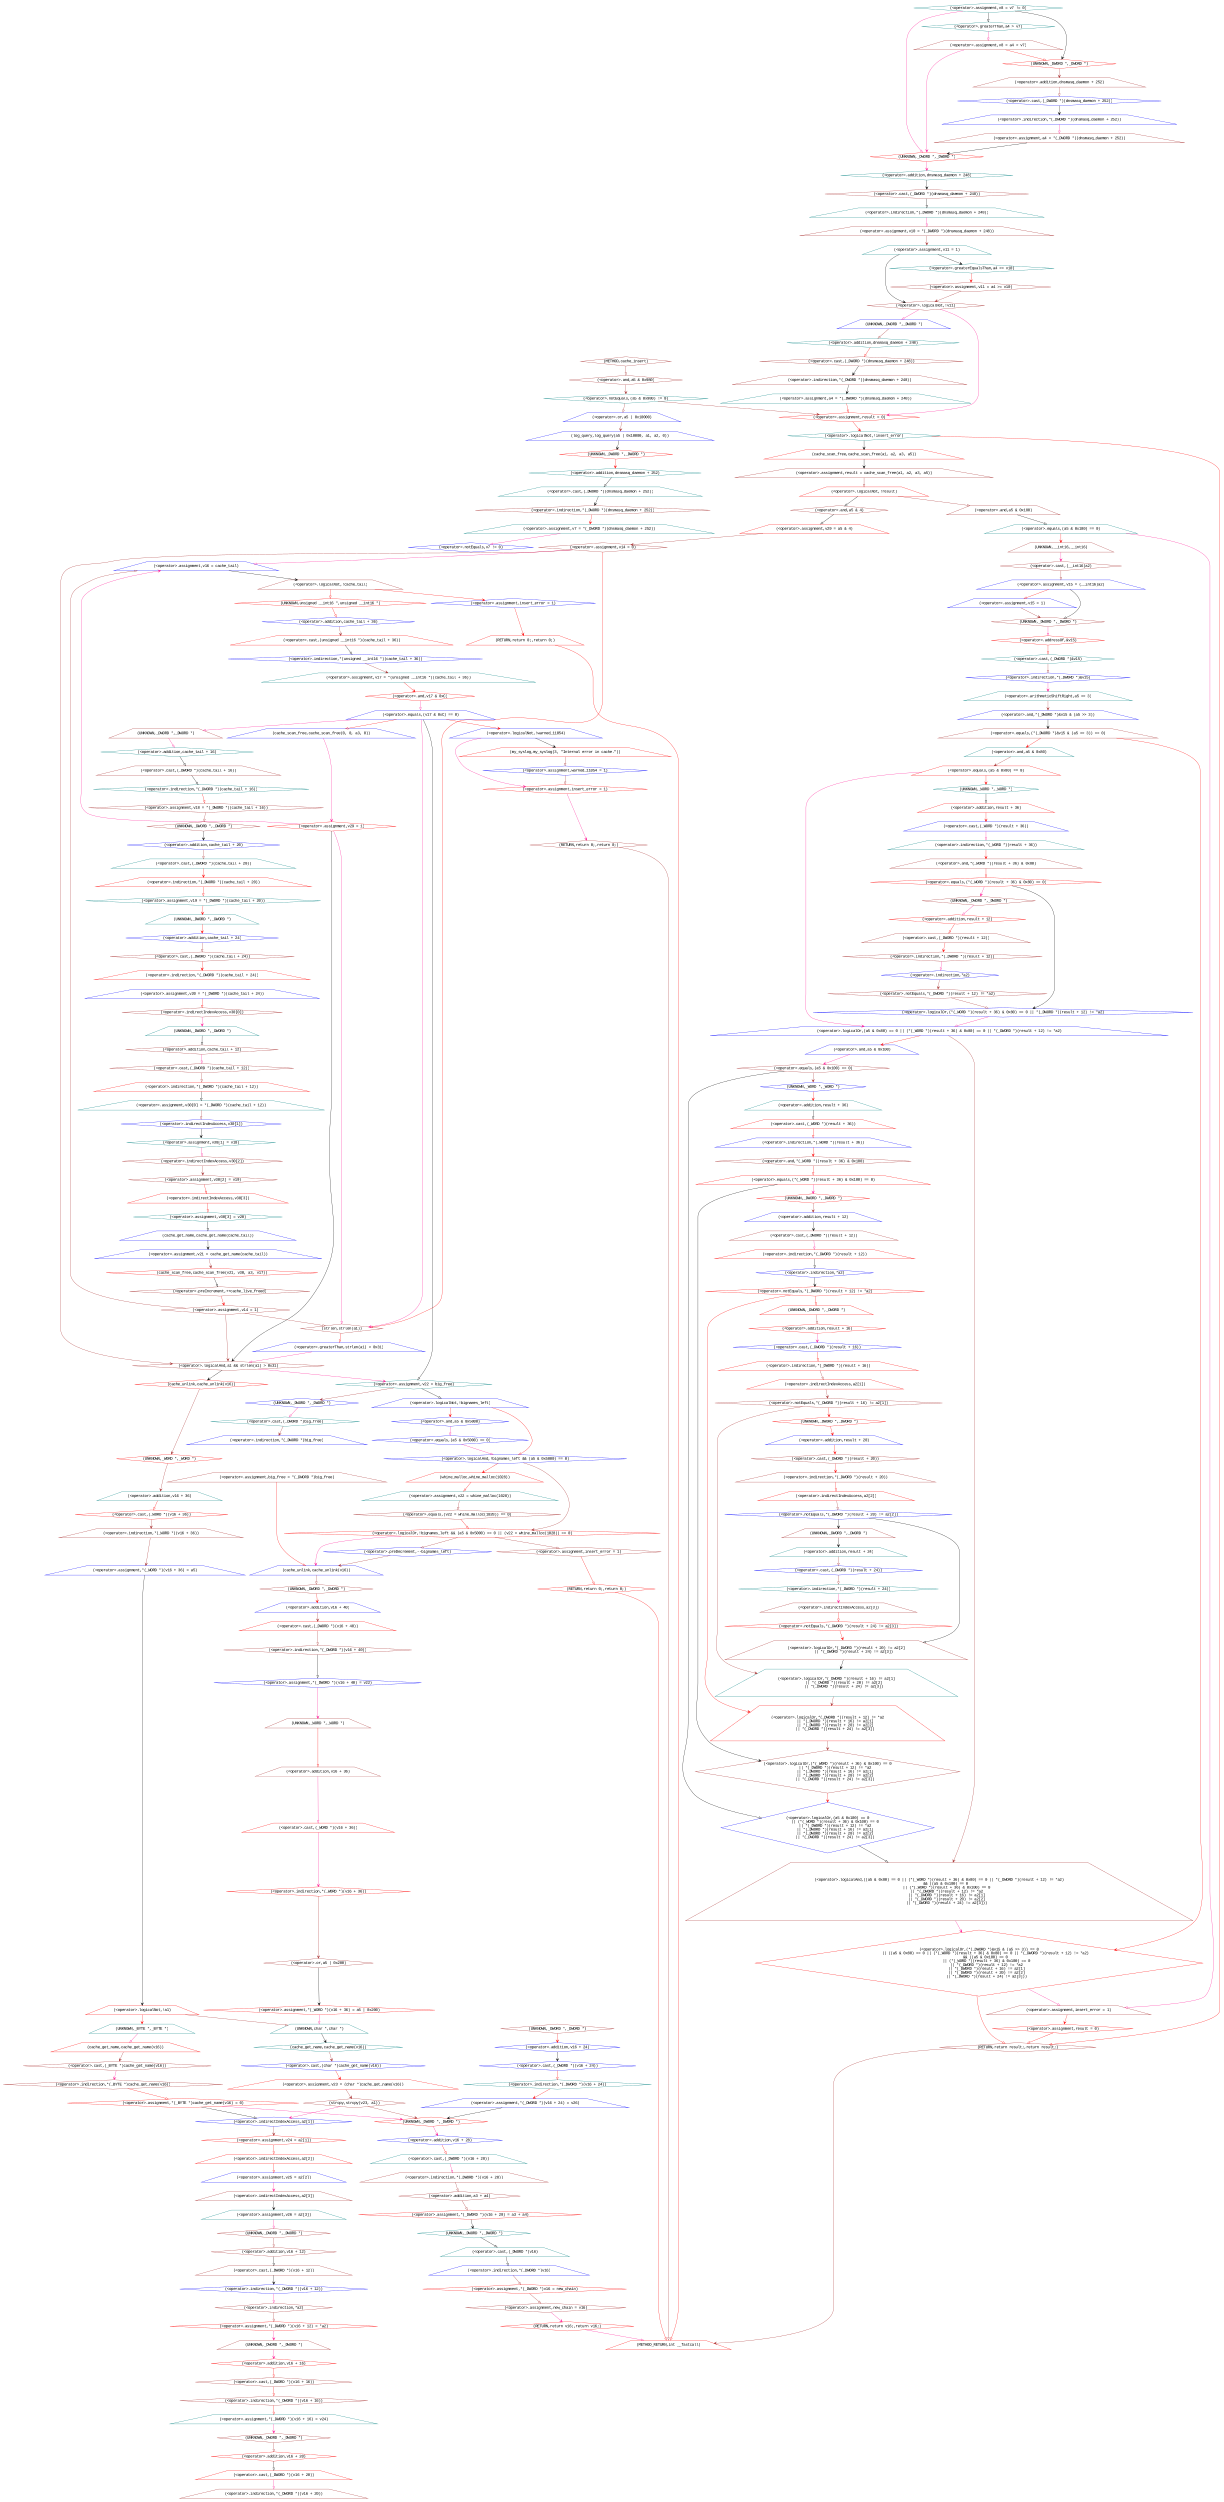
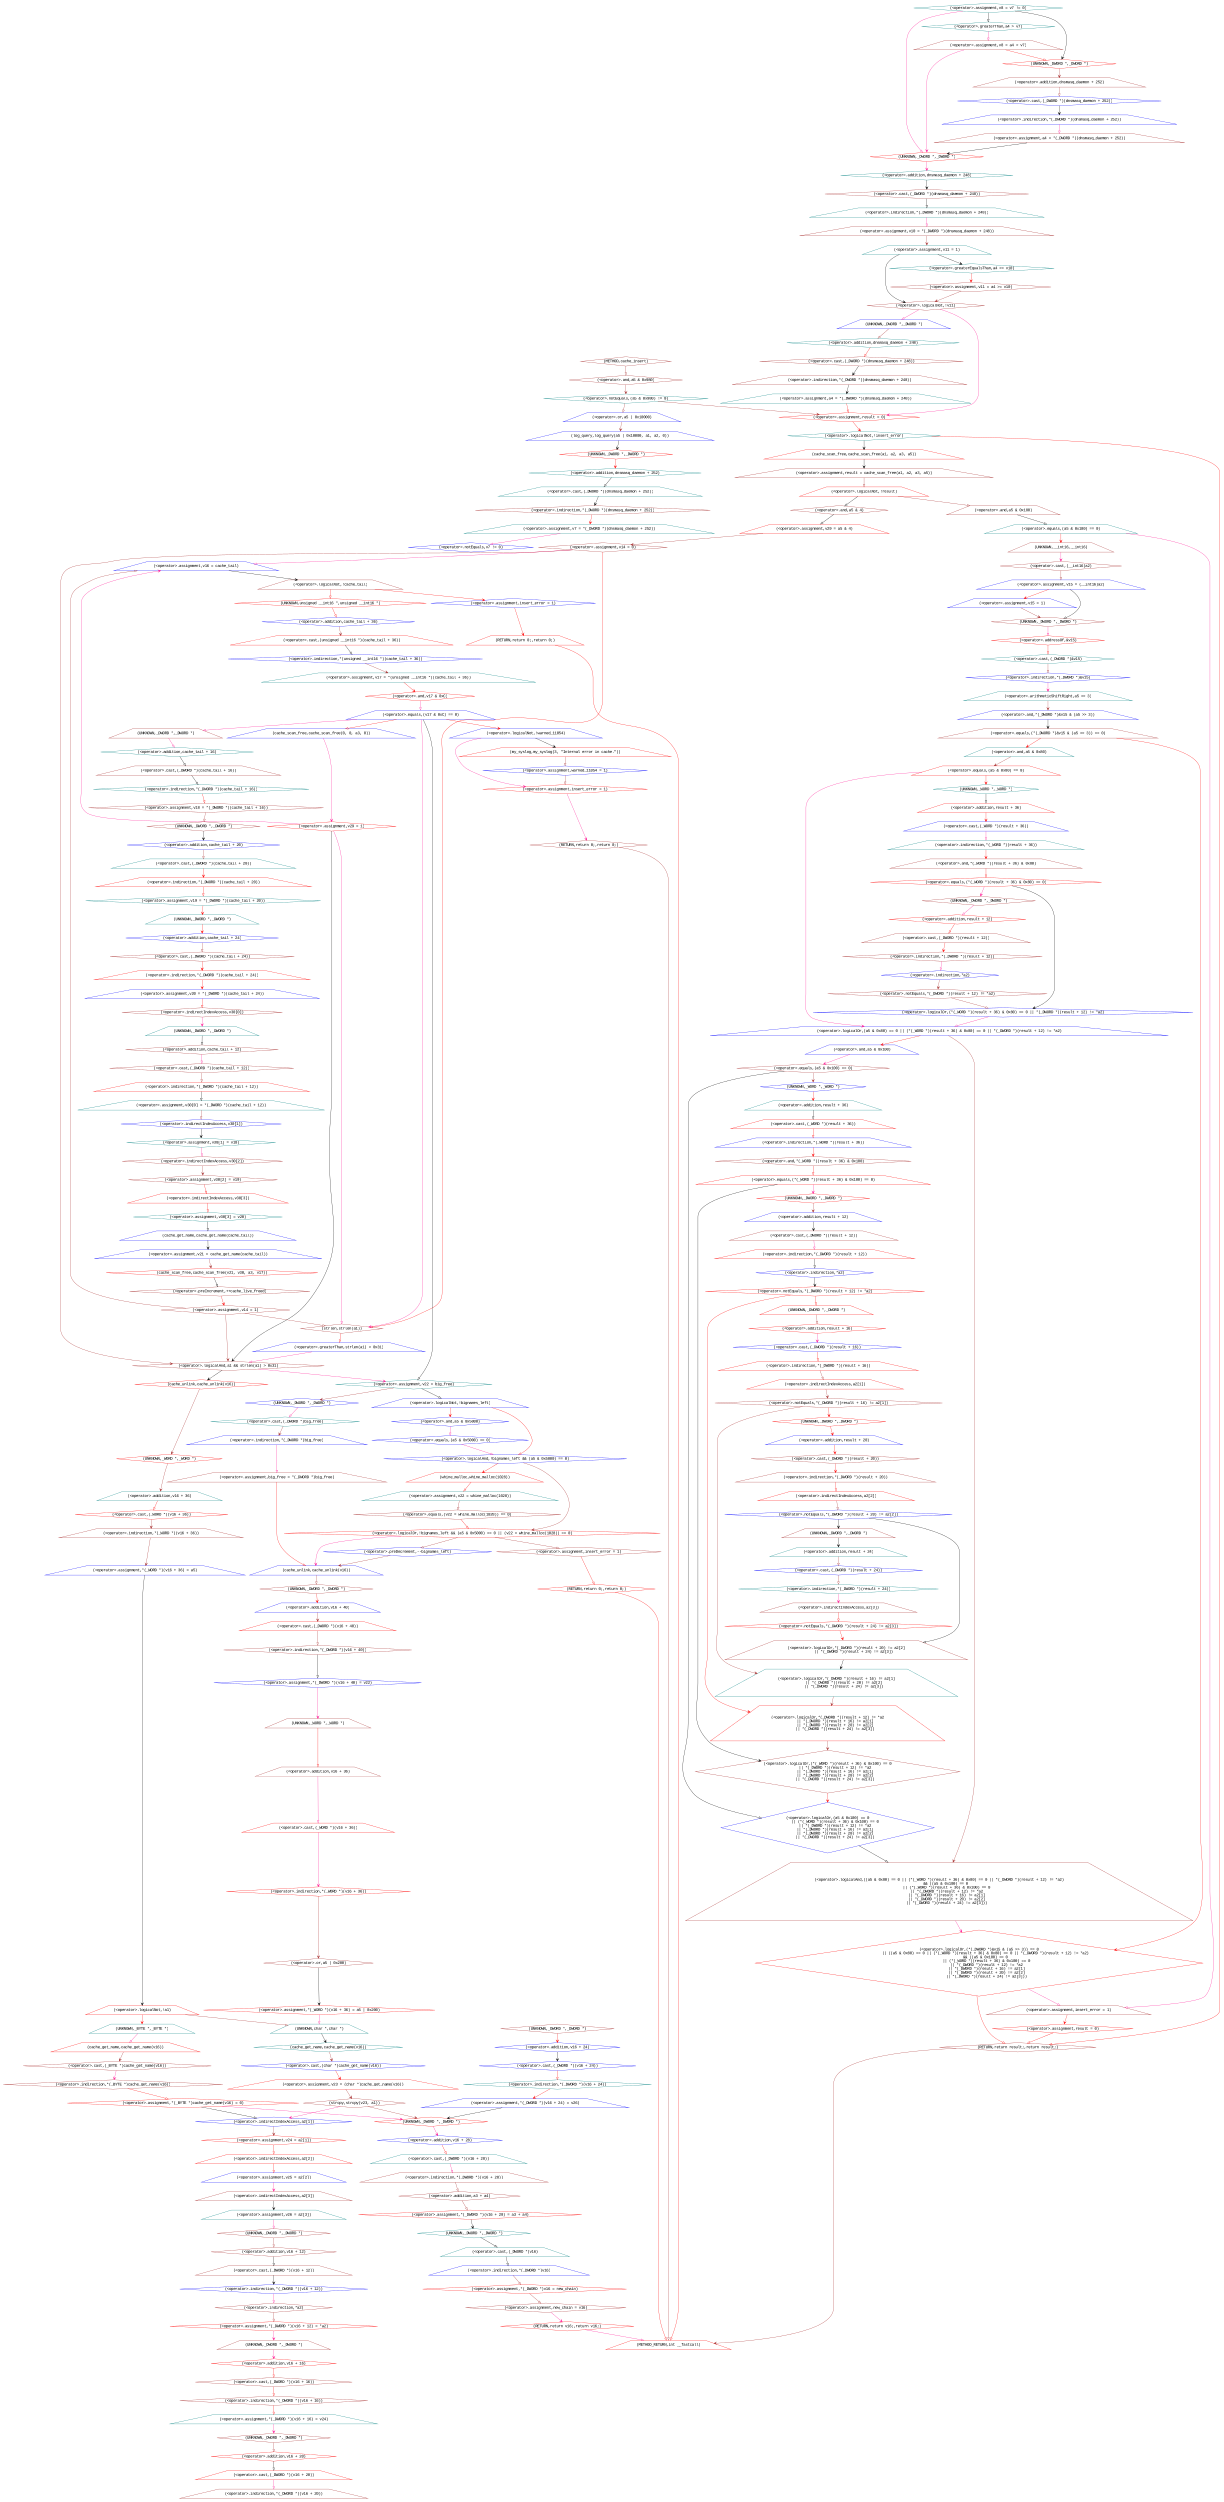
(1038, 593) -> (1038, 593)
none -> (202, 983)
none -> (277, 1457)
